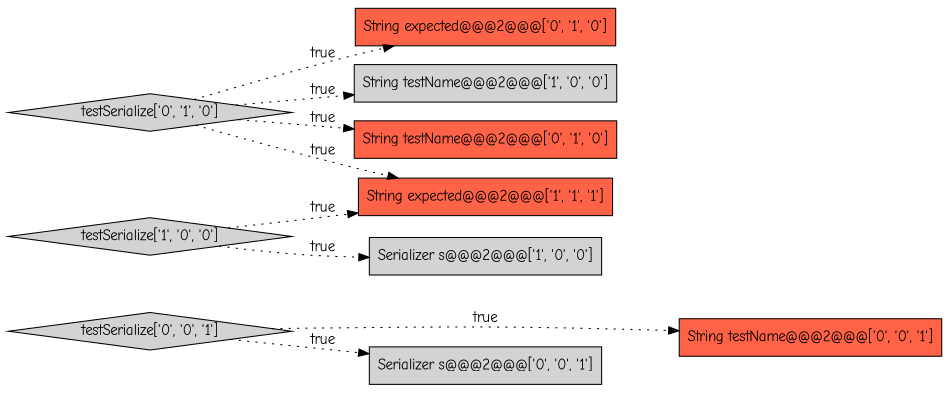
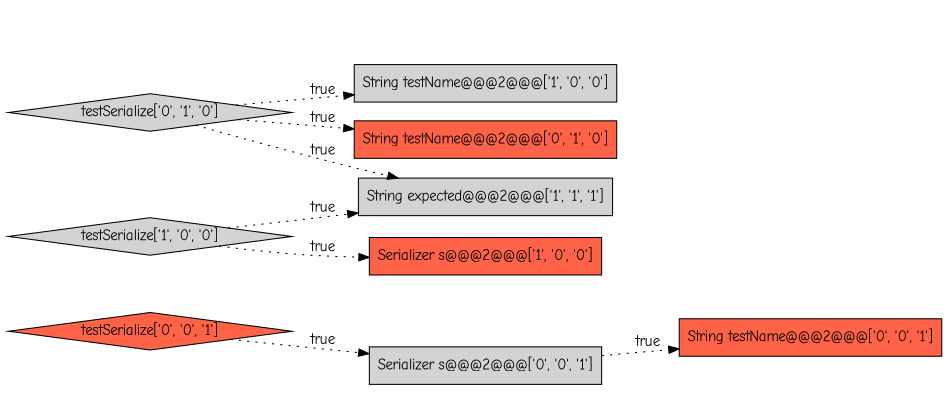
(485, 27) -> none
(485, 197) -> (485, 197)
(485, 256) -> (485, 256)
(470, 327) -> (635, 353)
(150, 331) -> (150, 331)
